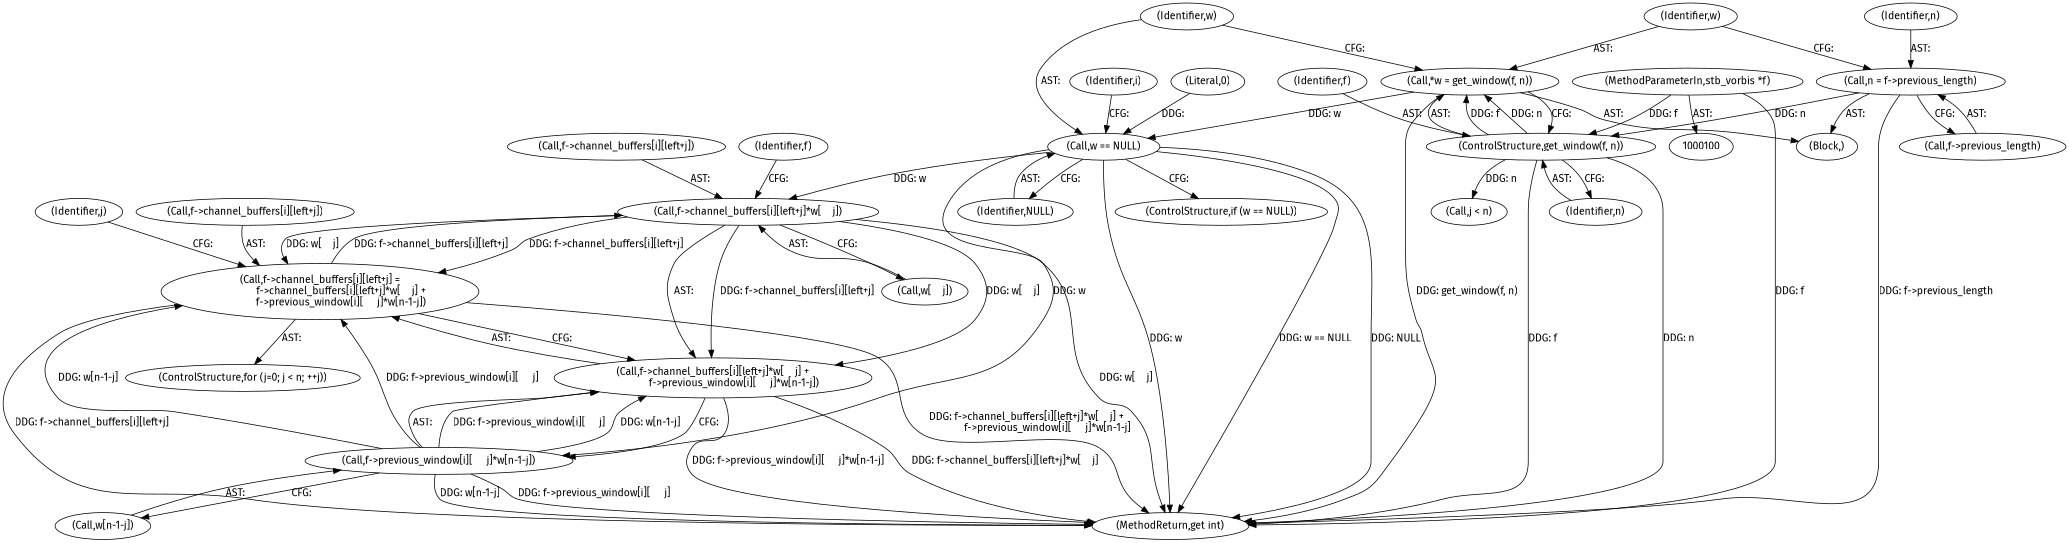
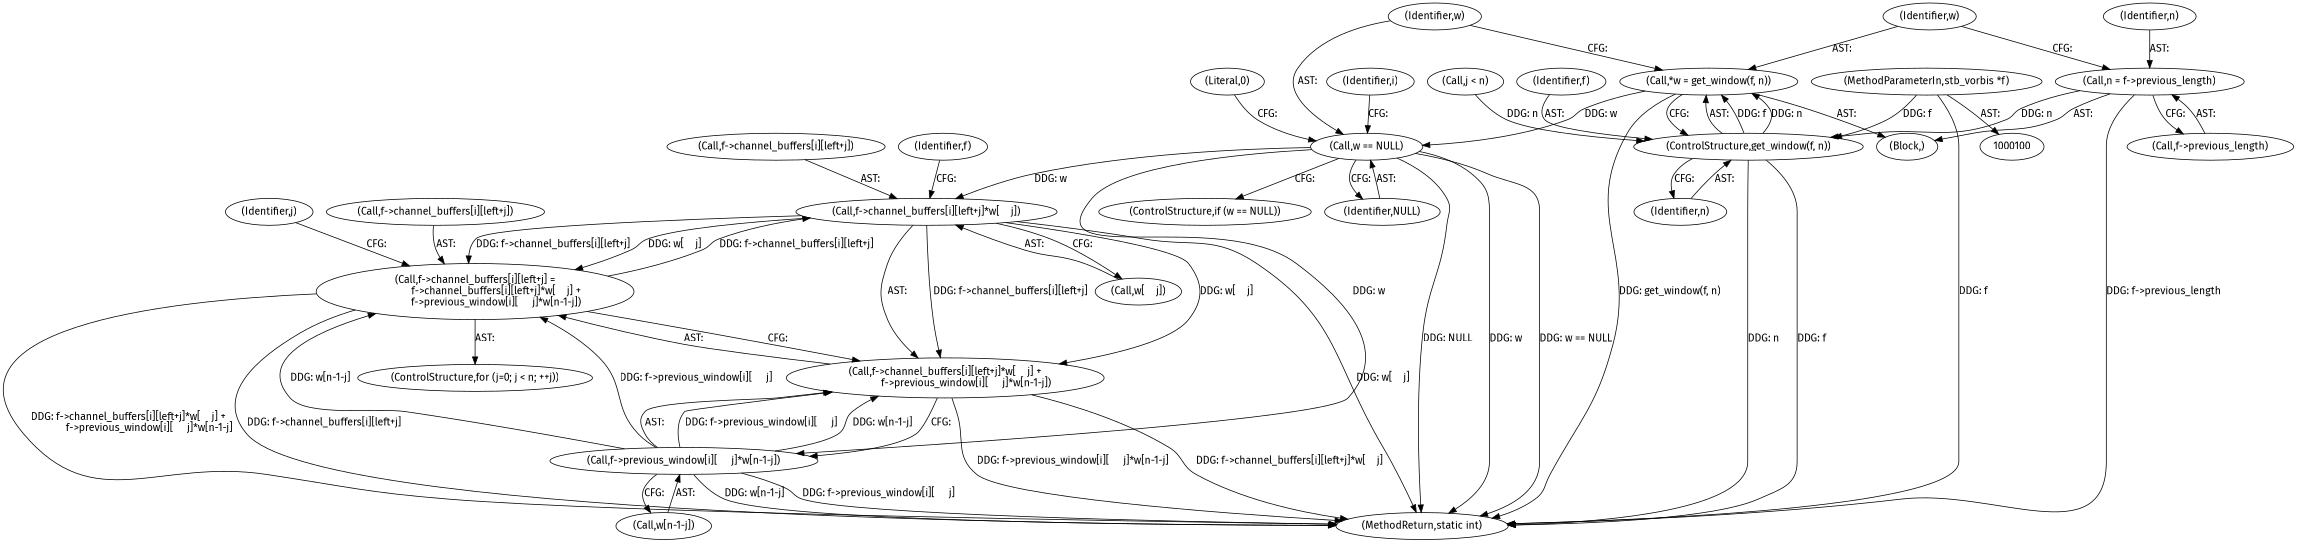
(1174, 114) -> (1269, 114)
(1487, 172) -> (1551, 131)
(1170, 526) -> (1422, 526)
